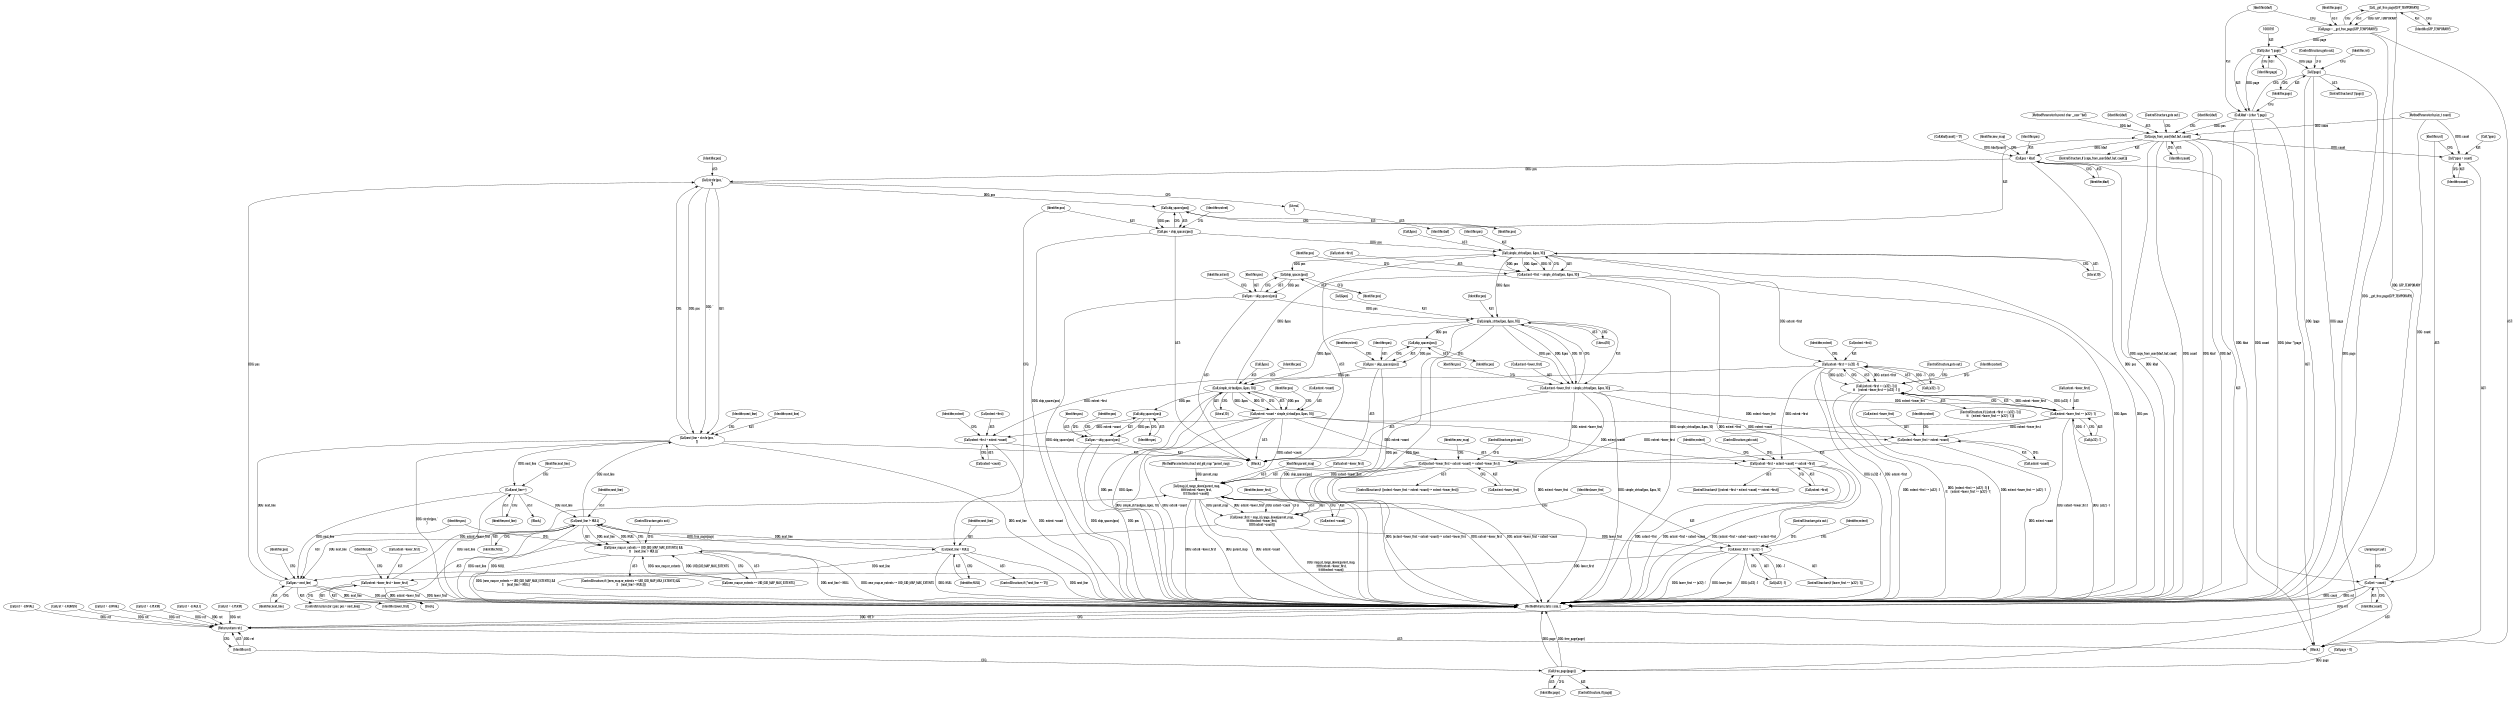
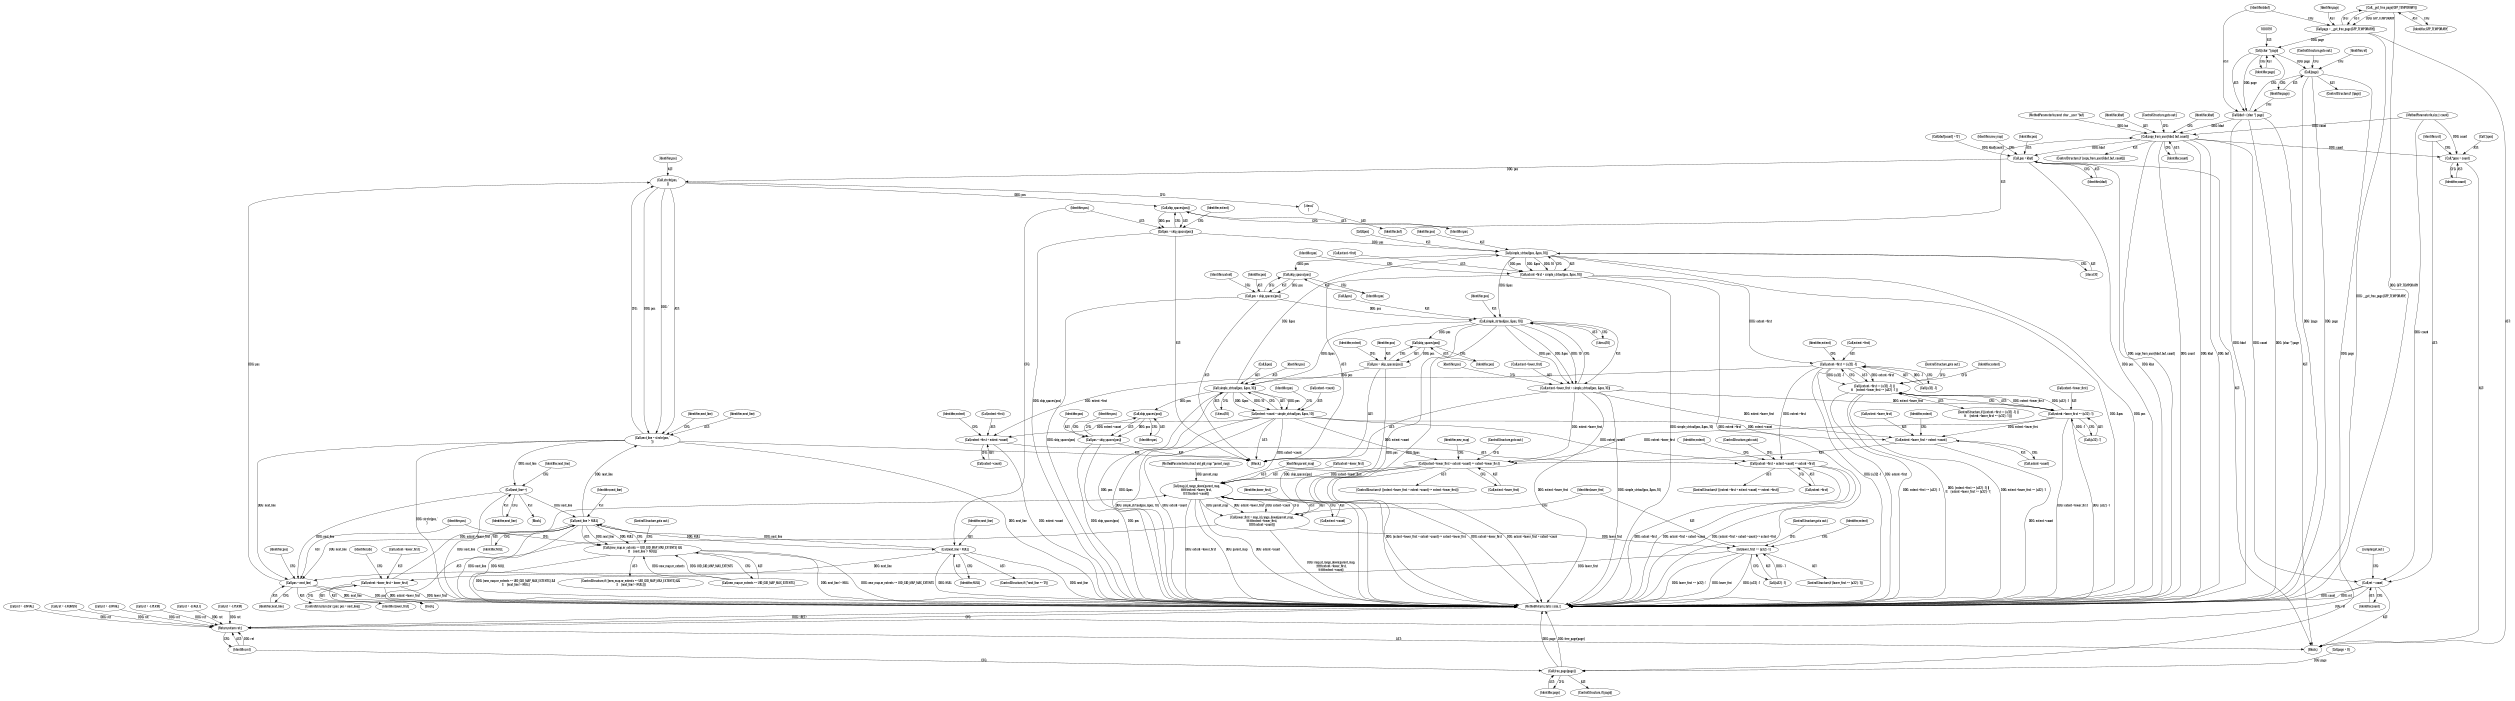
(2220, 126) -> (2218, 126)
(701, 537) -> (694, 537)
